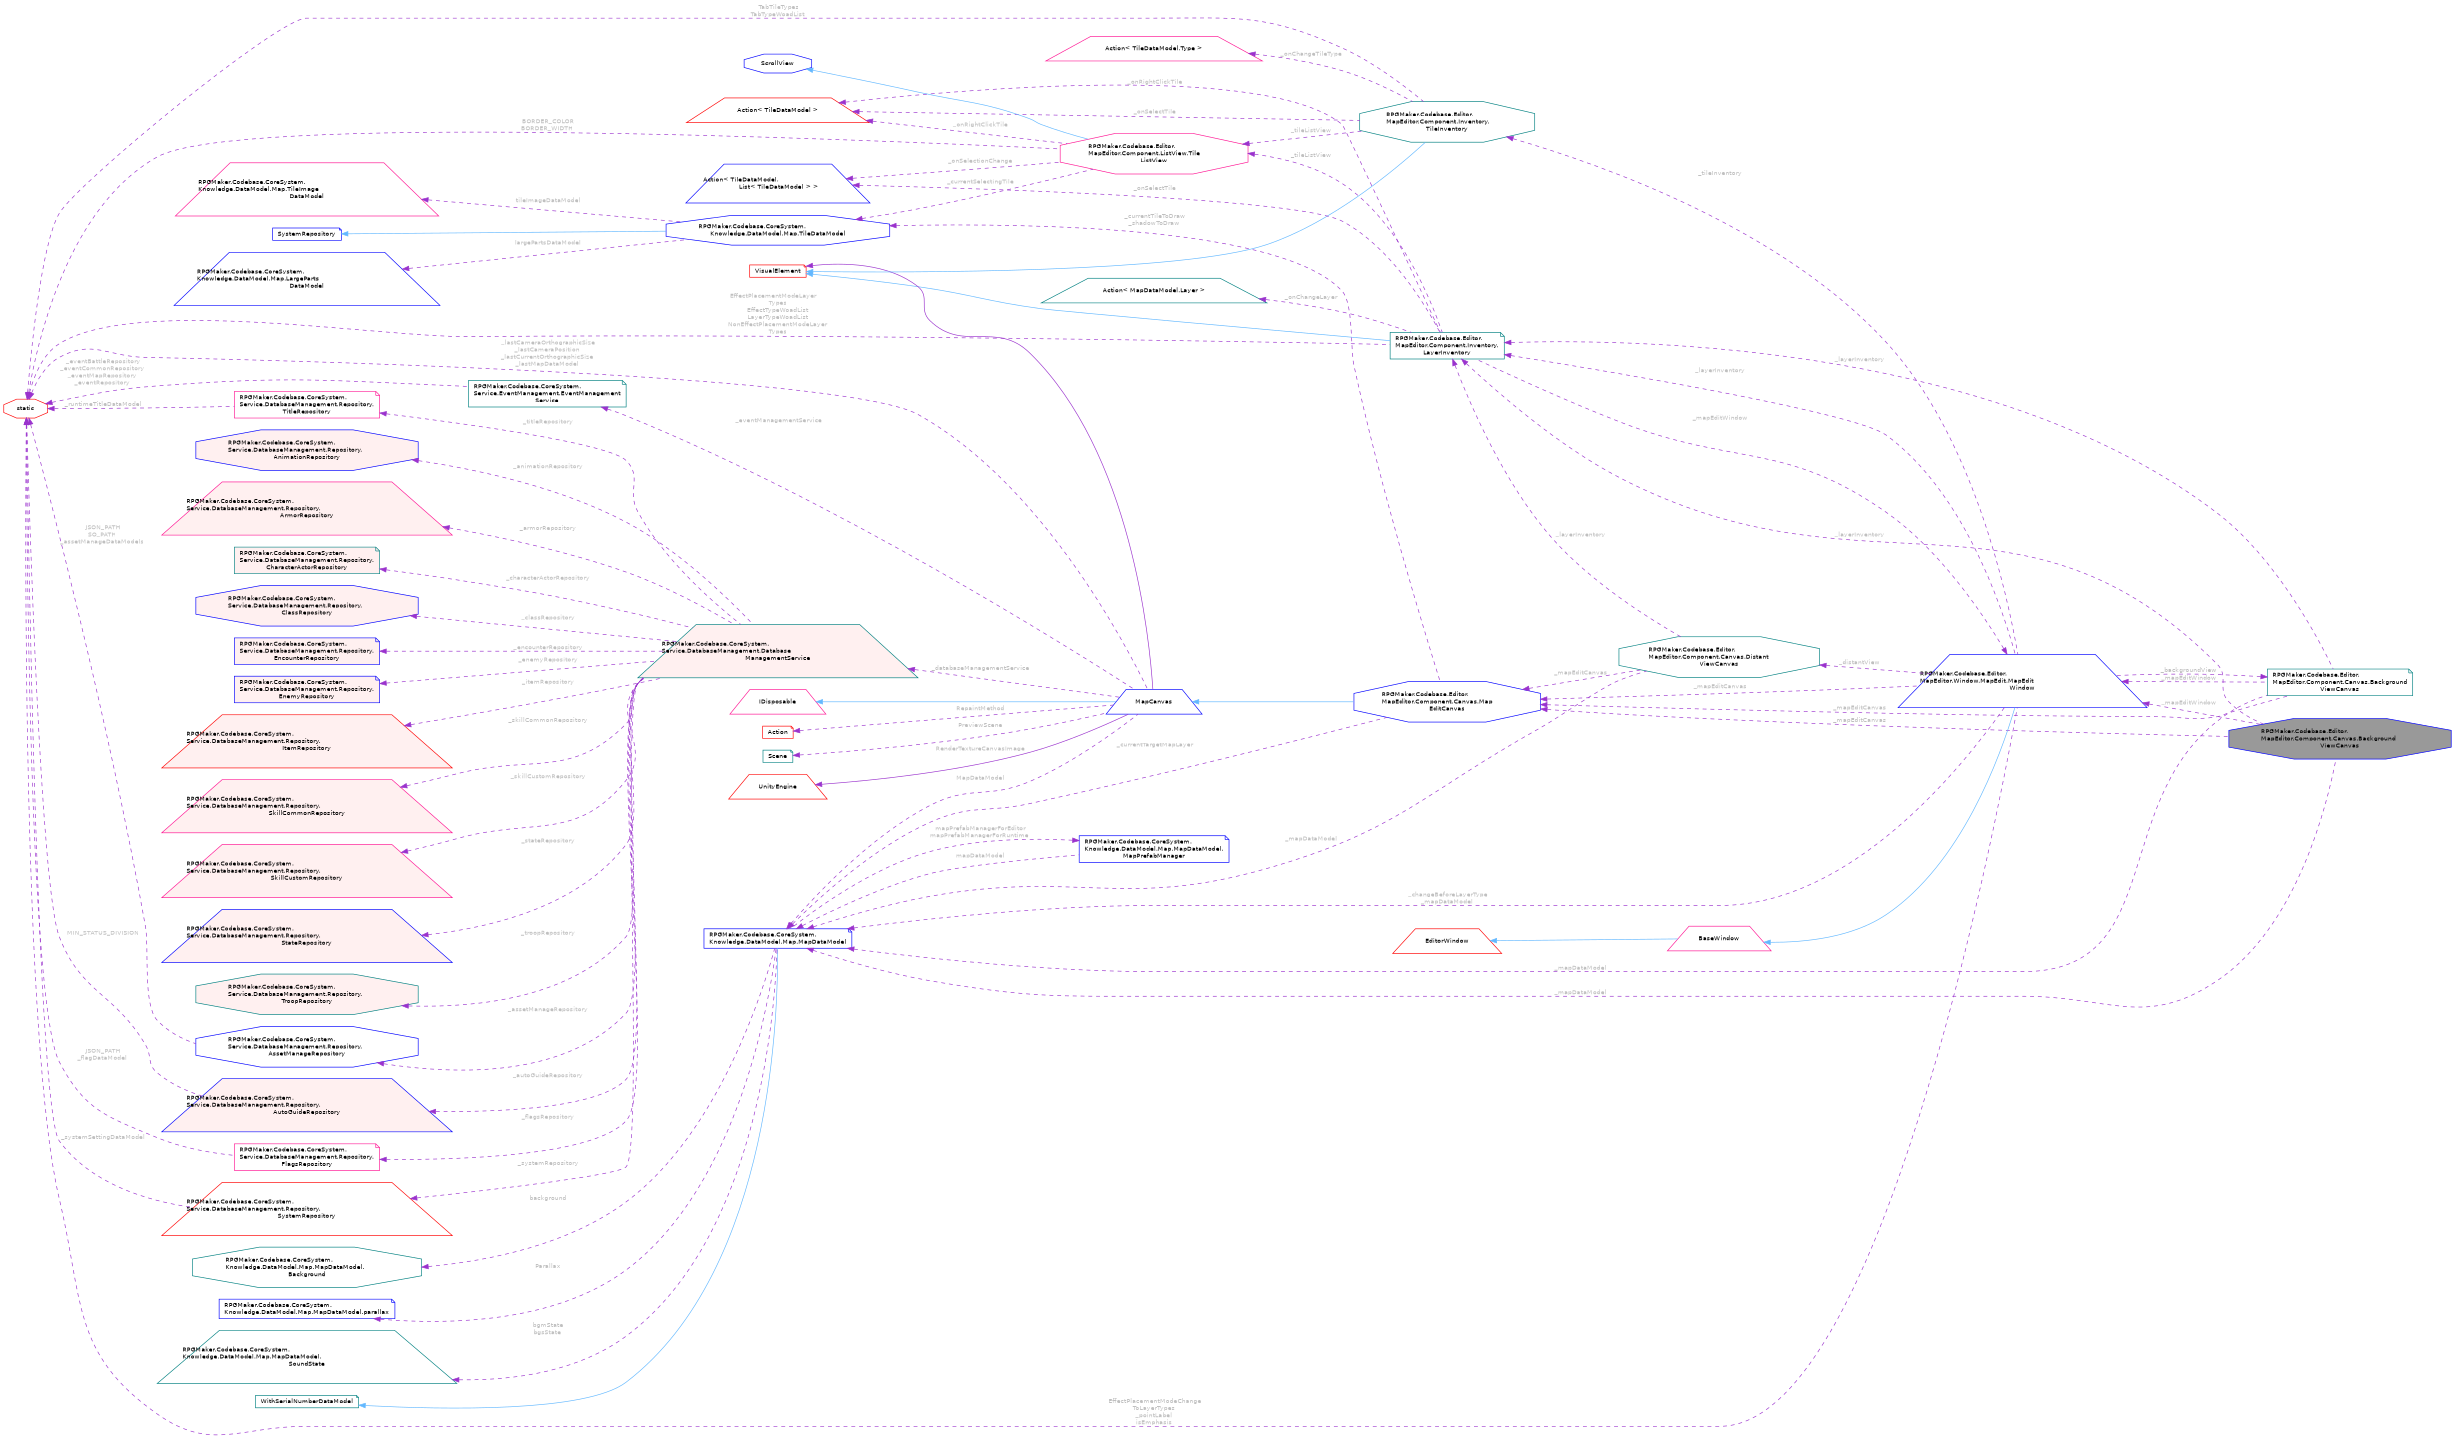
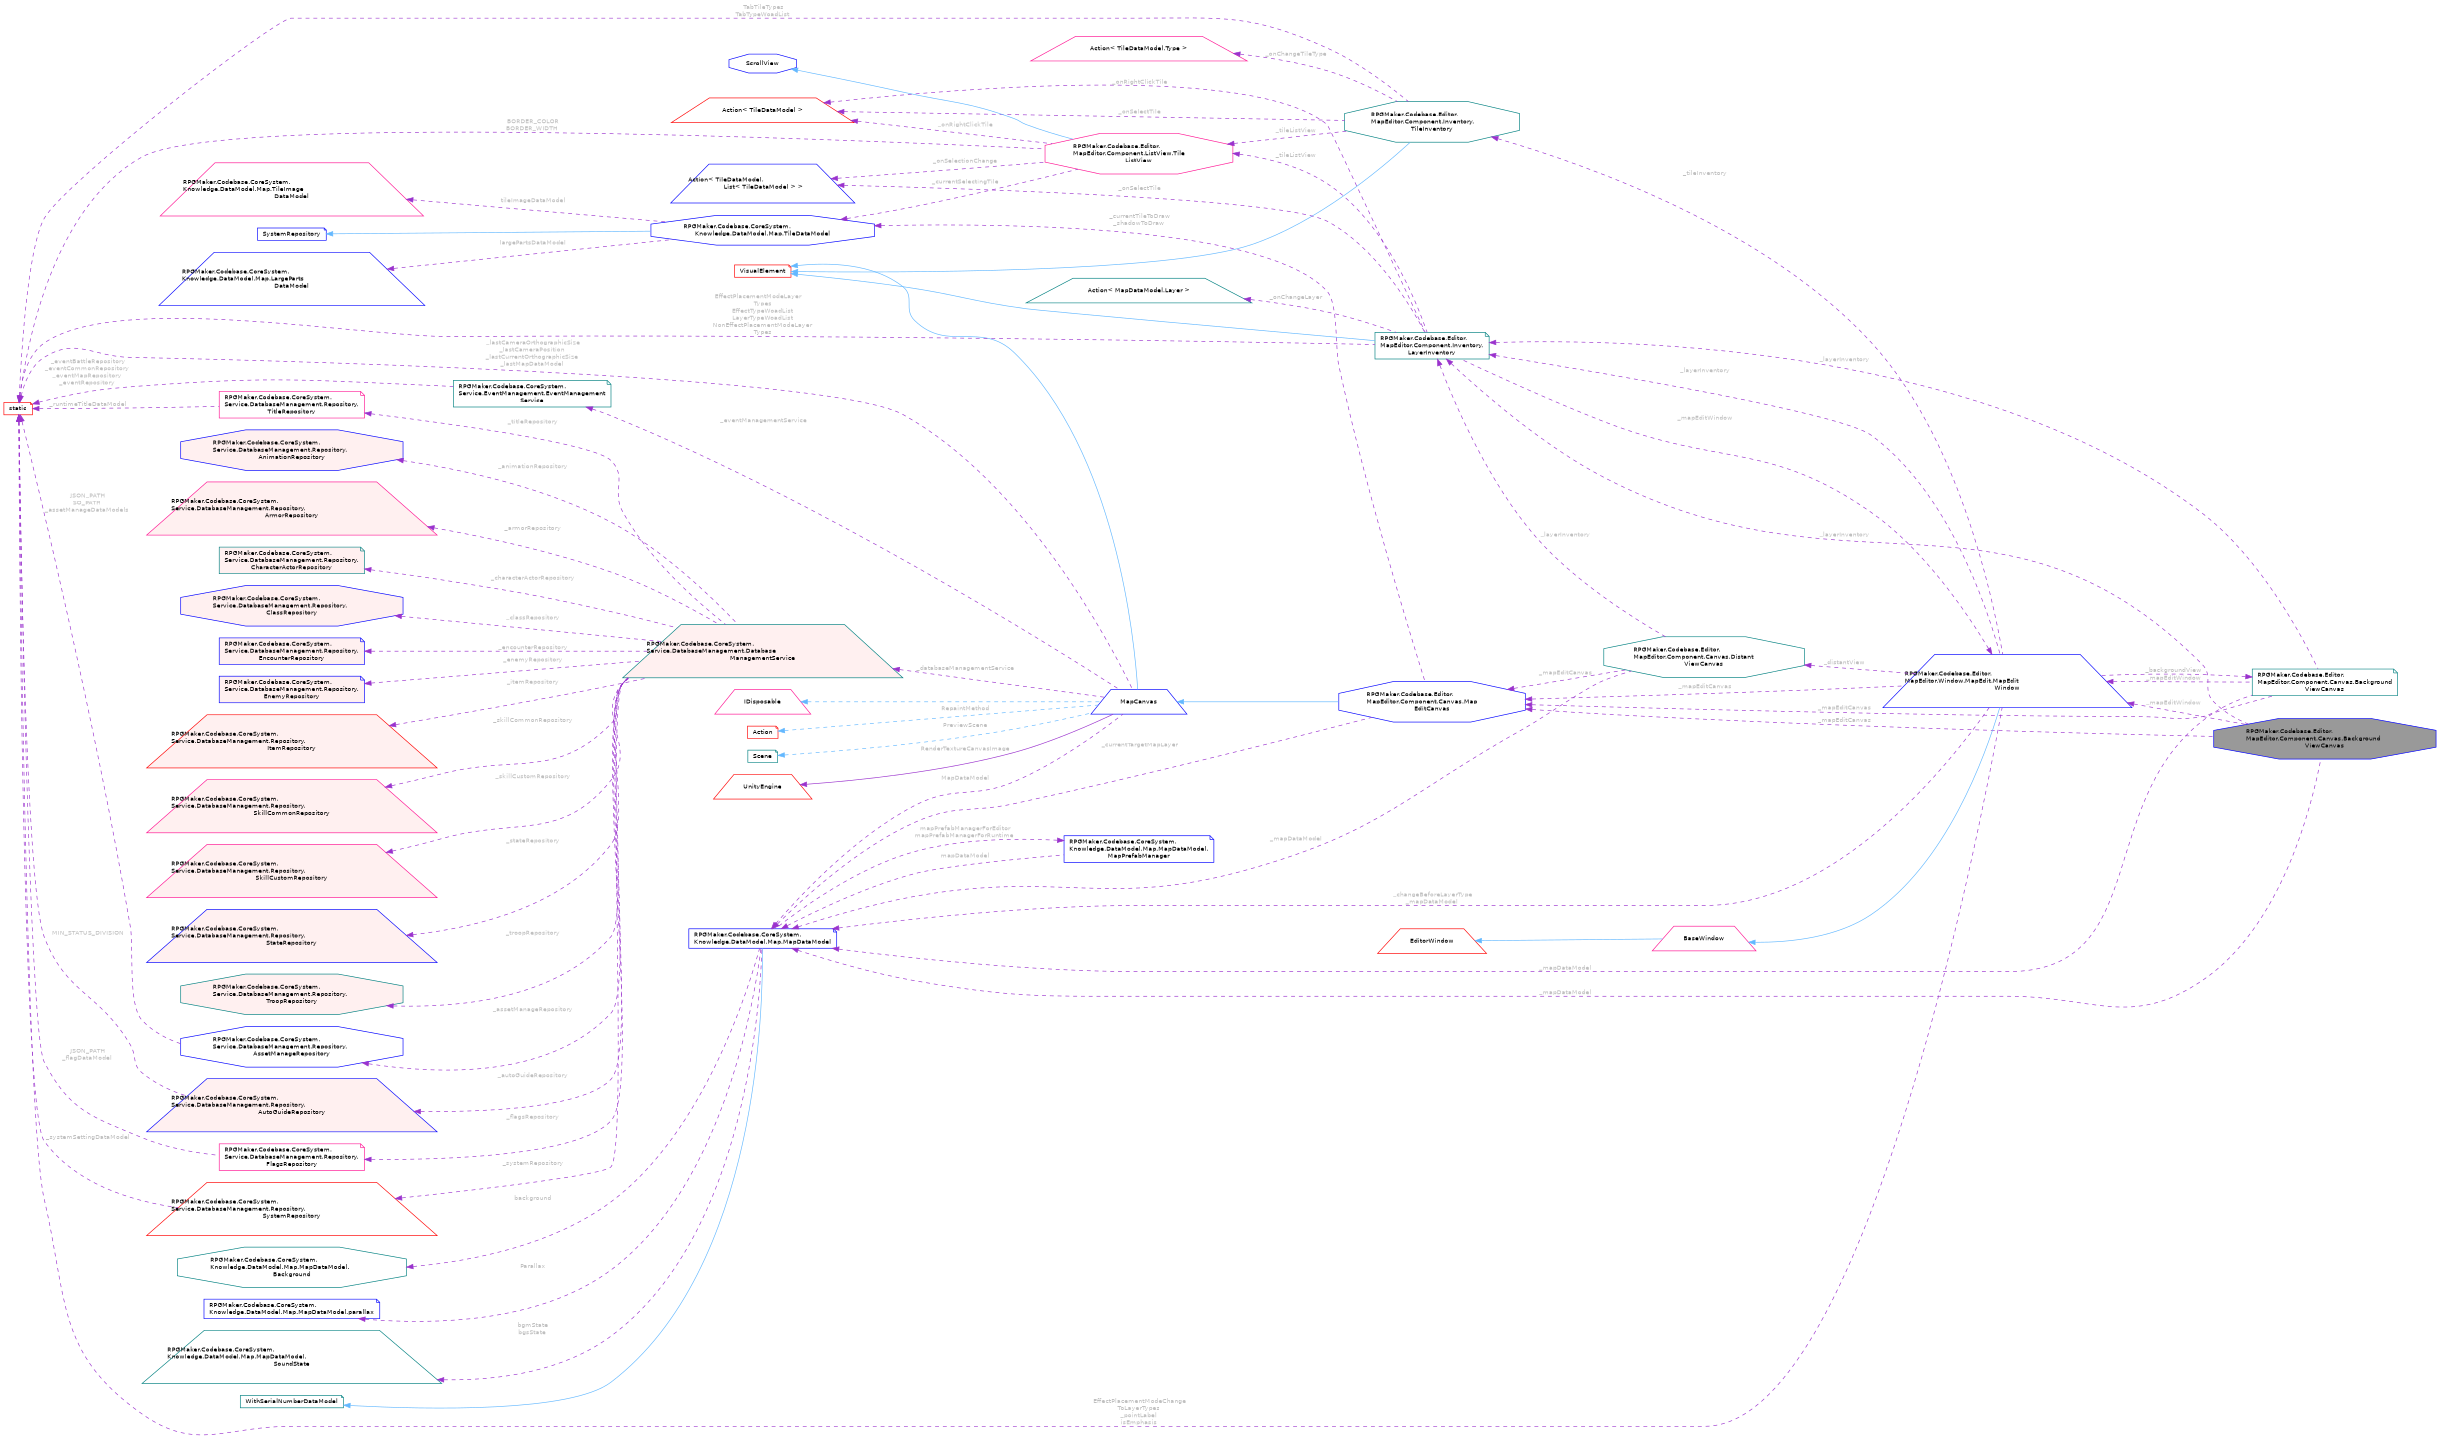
(1065, 395) -> (1050, 395)
(26, 409) -> (18, 409)
(969, 702) -> (954, 702)
(957, 718) -> (941, 718)
(954, 740) -> (939, 740)
